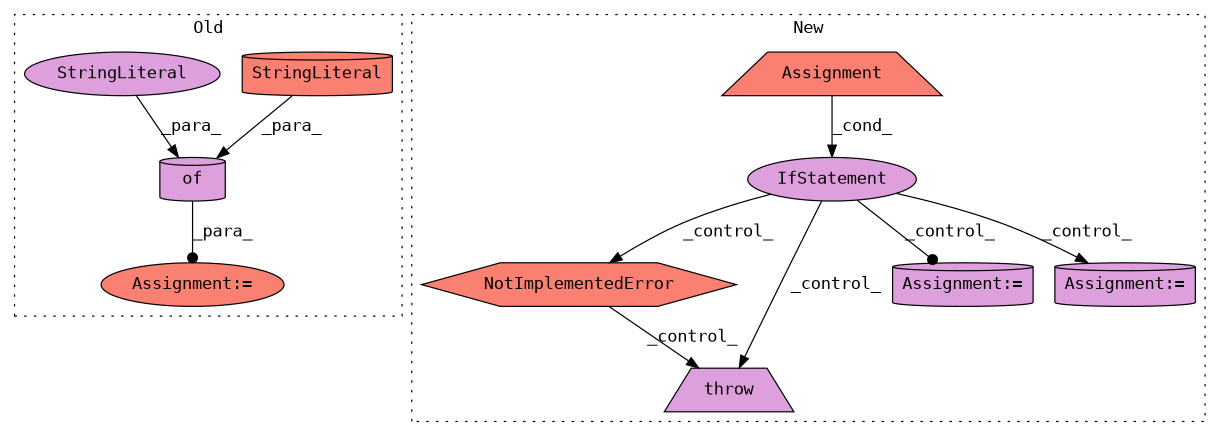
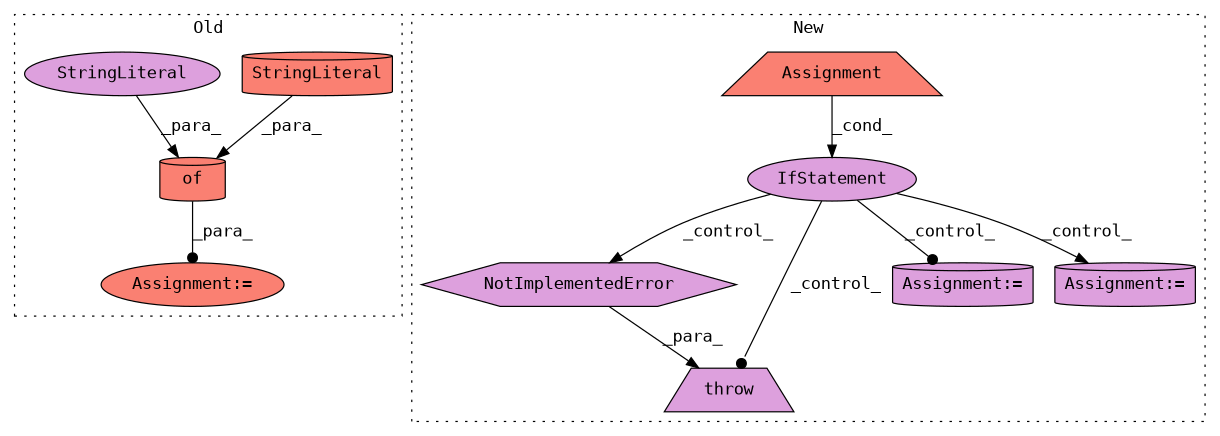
(193, 179) -> (193, 179)
(783, 279) -> (783, 279)
(579, 285) -> (579, 285)
(693, 337) -> (693, 337)
